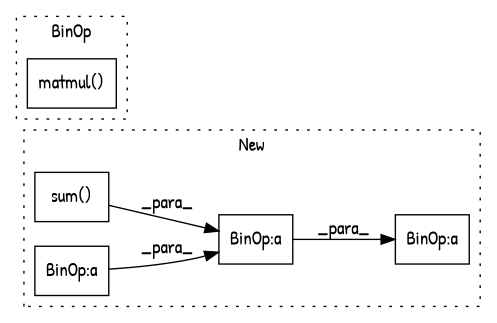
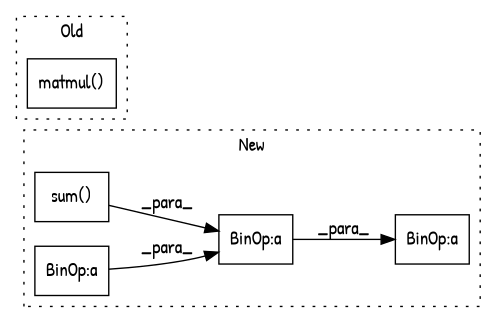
(72, 32) -> (72, 32)
